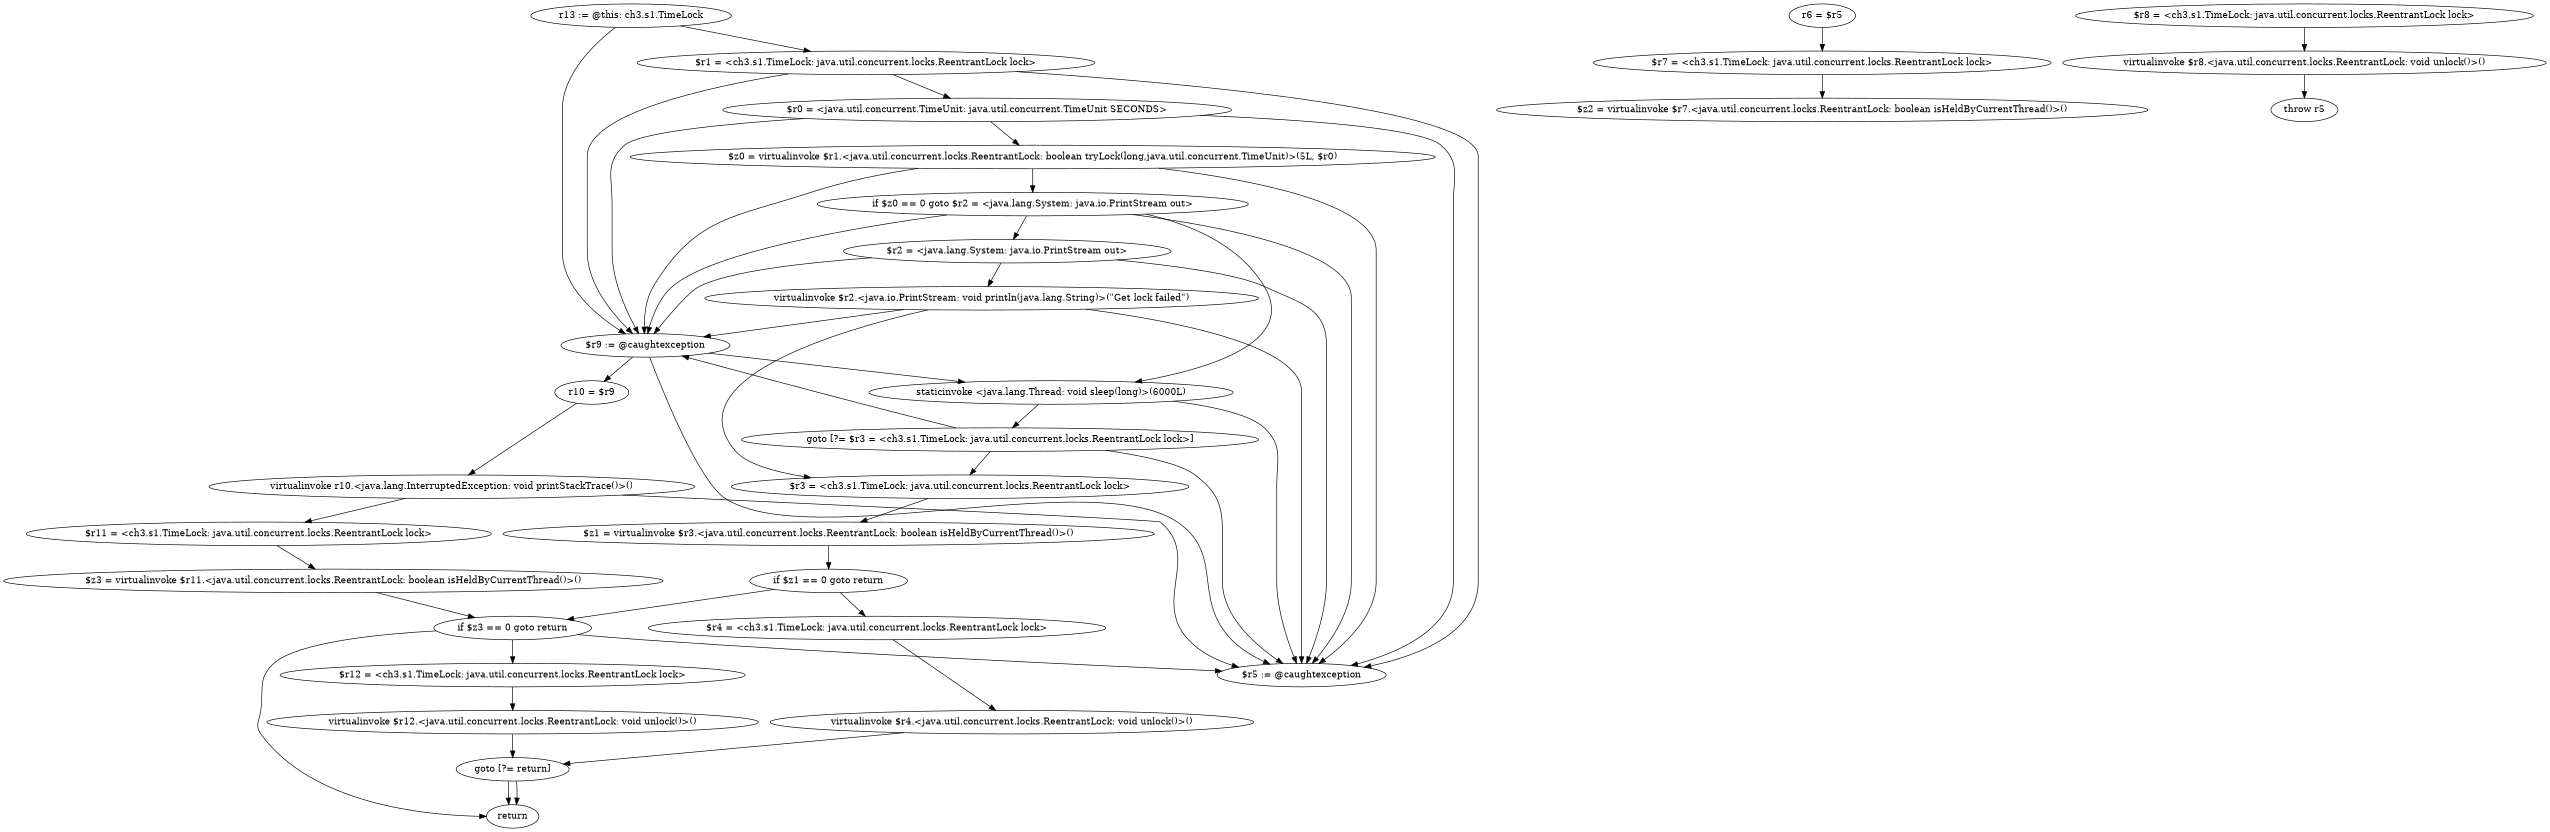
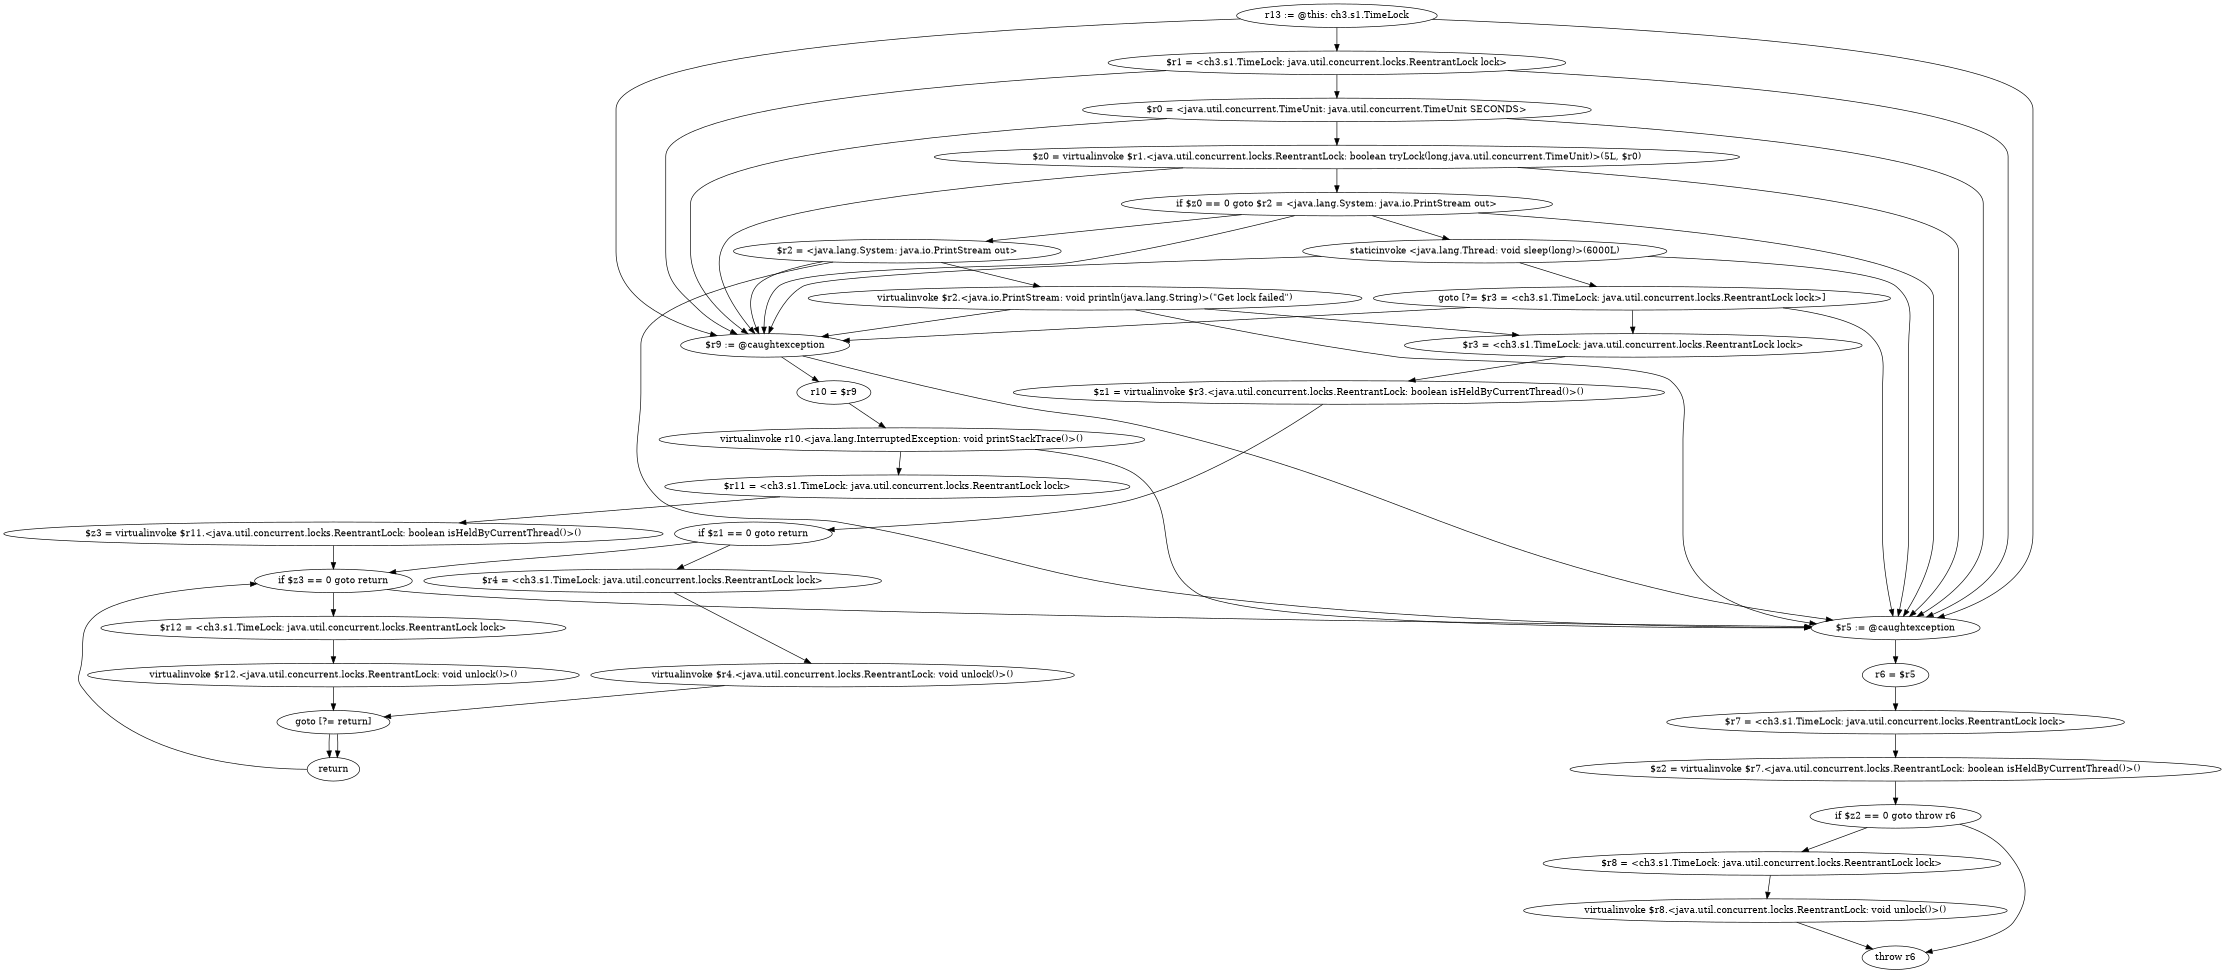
none -> (2012, 87)
(2304, 110) -> (1896, 958)
(834, 367) -> (1078, 265)
none -> (1896, 648)
(261, 733) -> (86, 691)
none -> (1896, 816)
